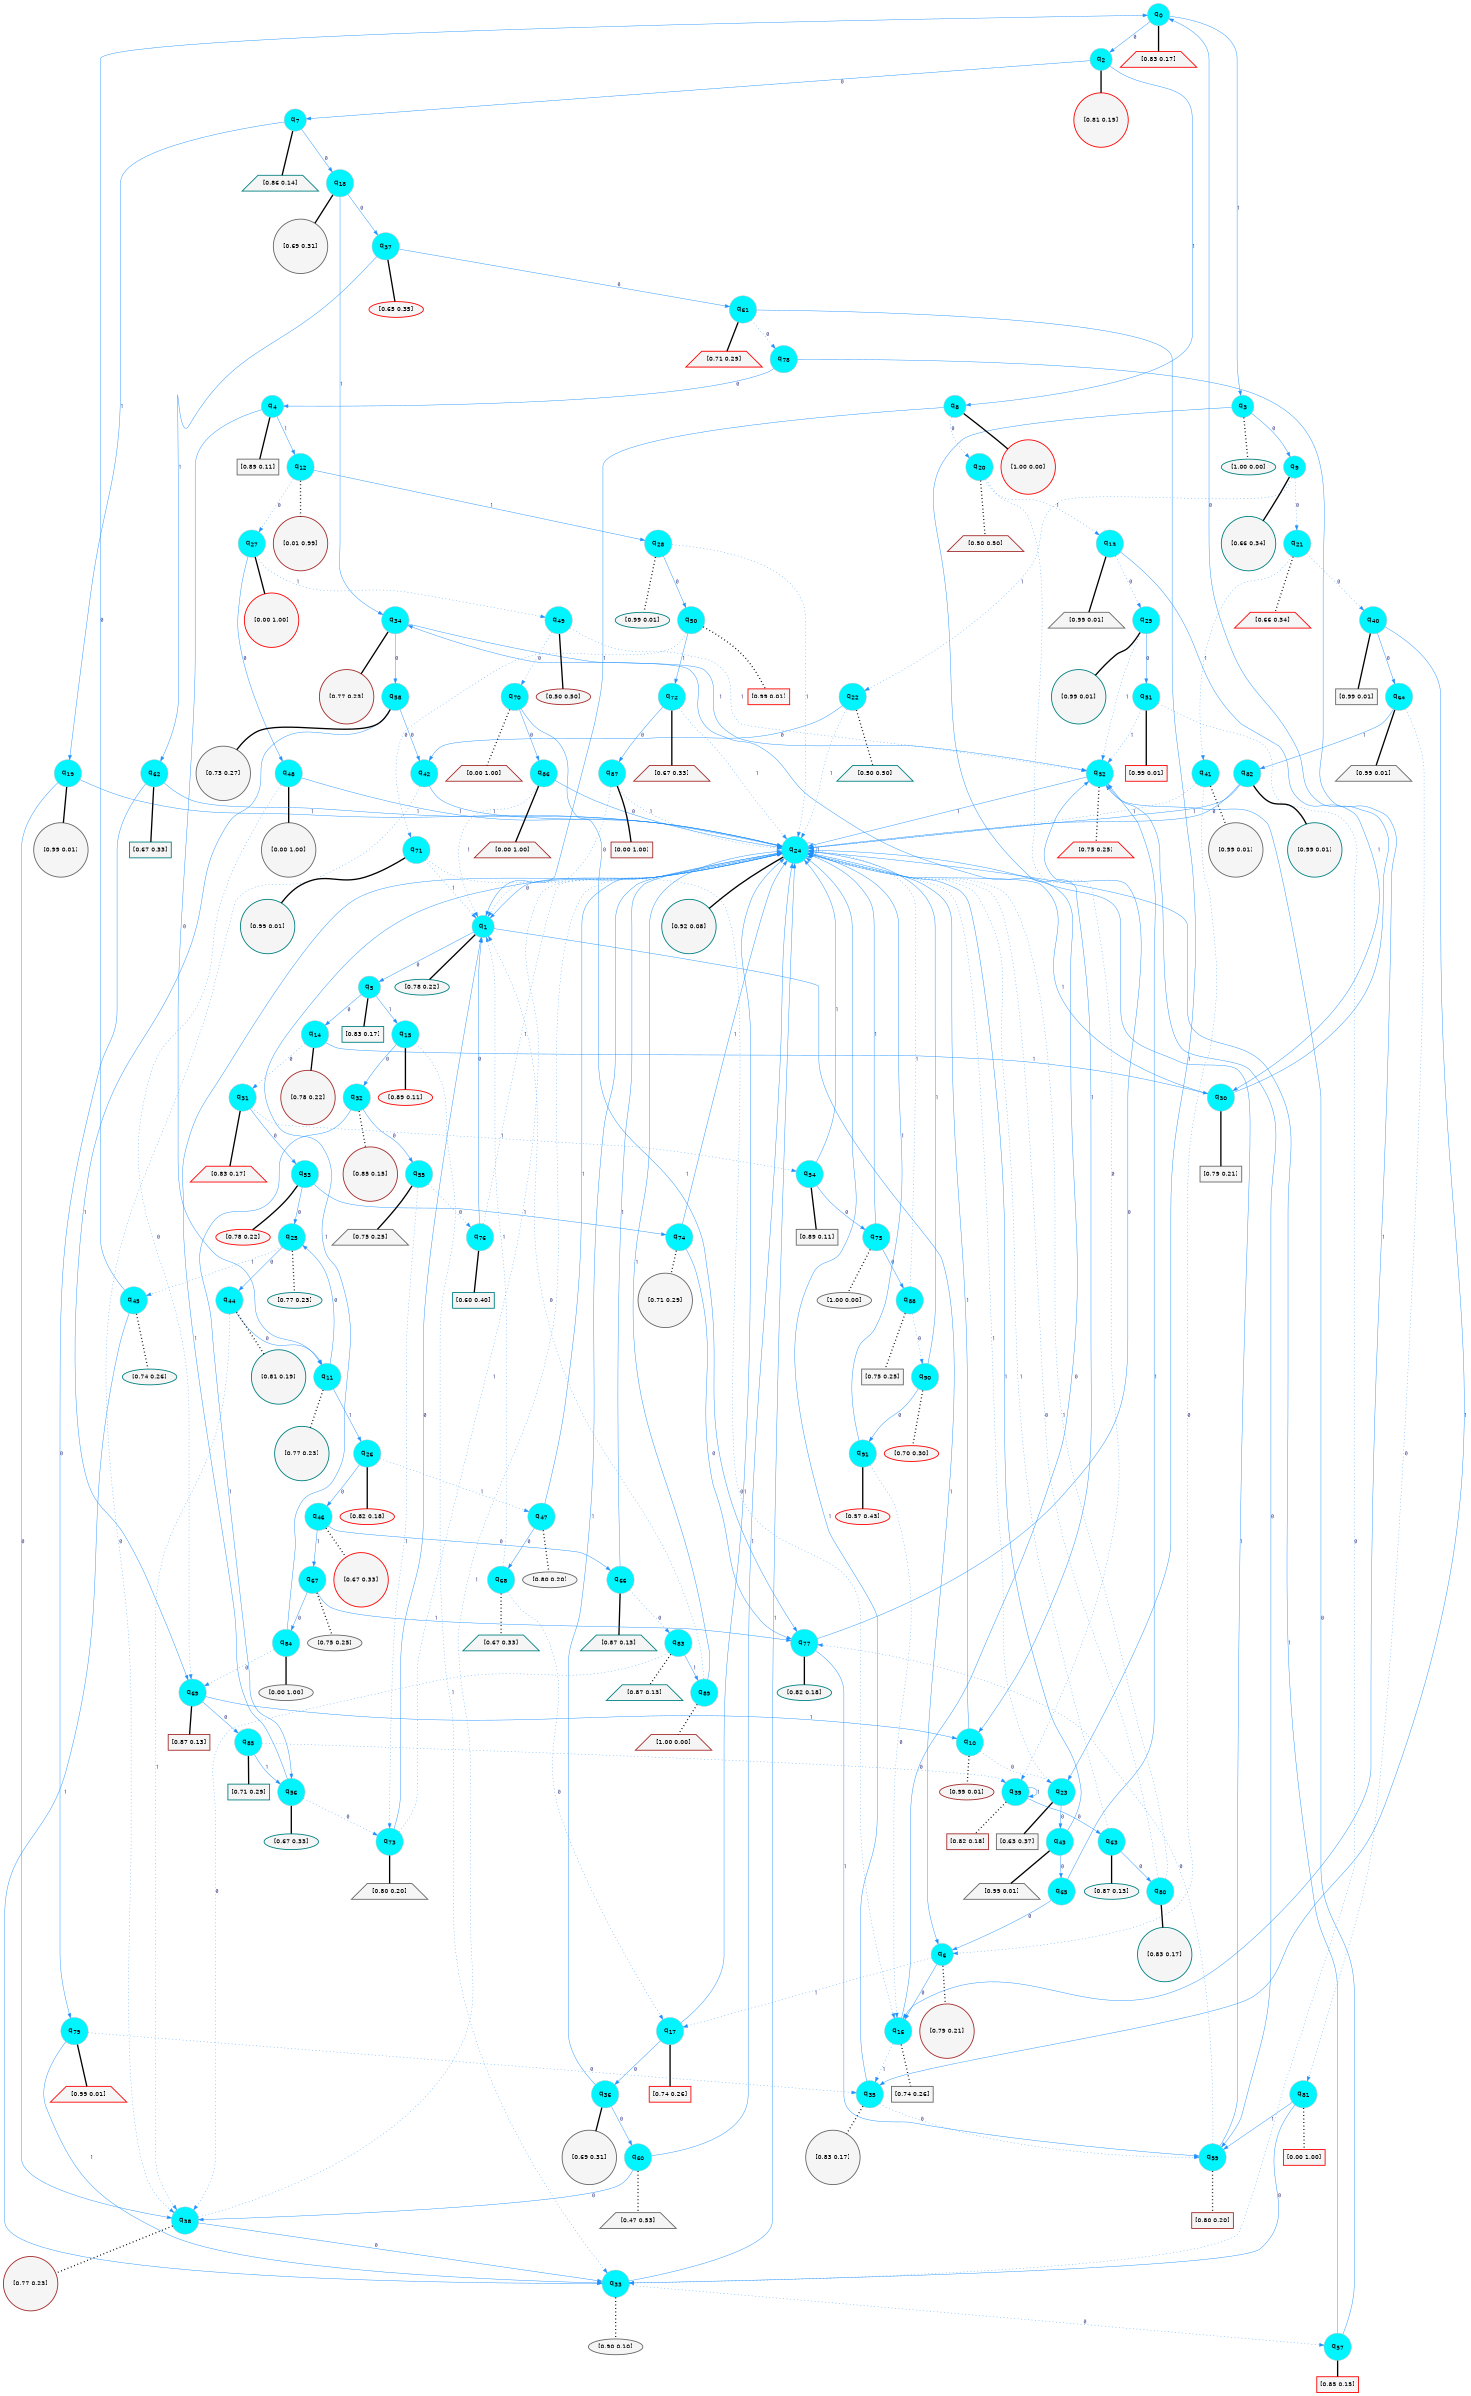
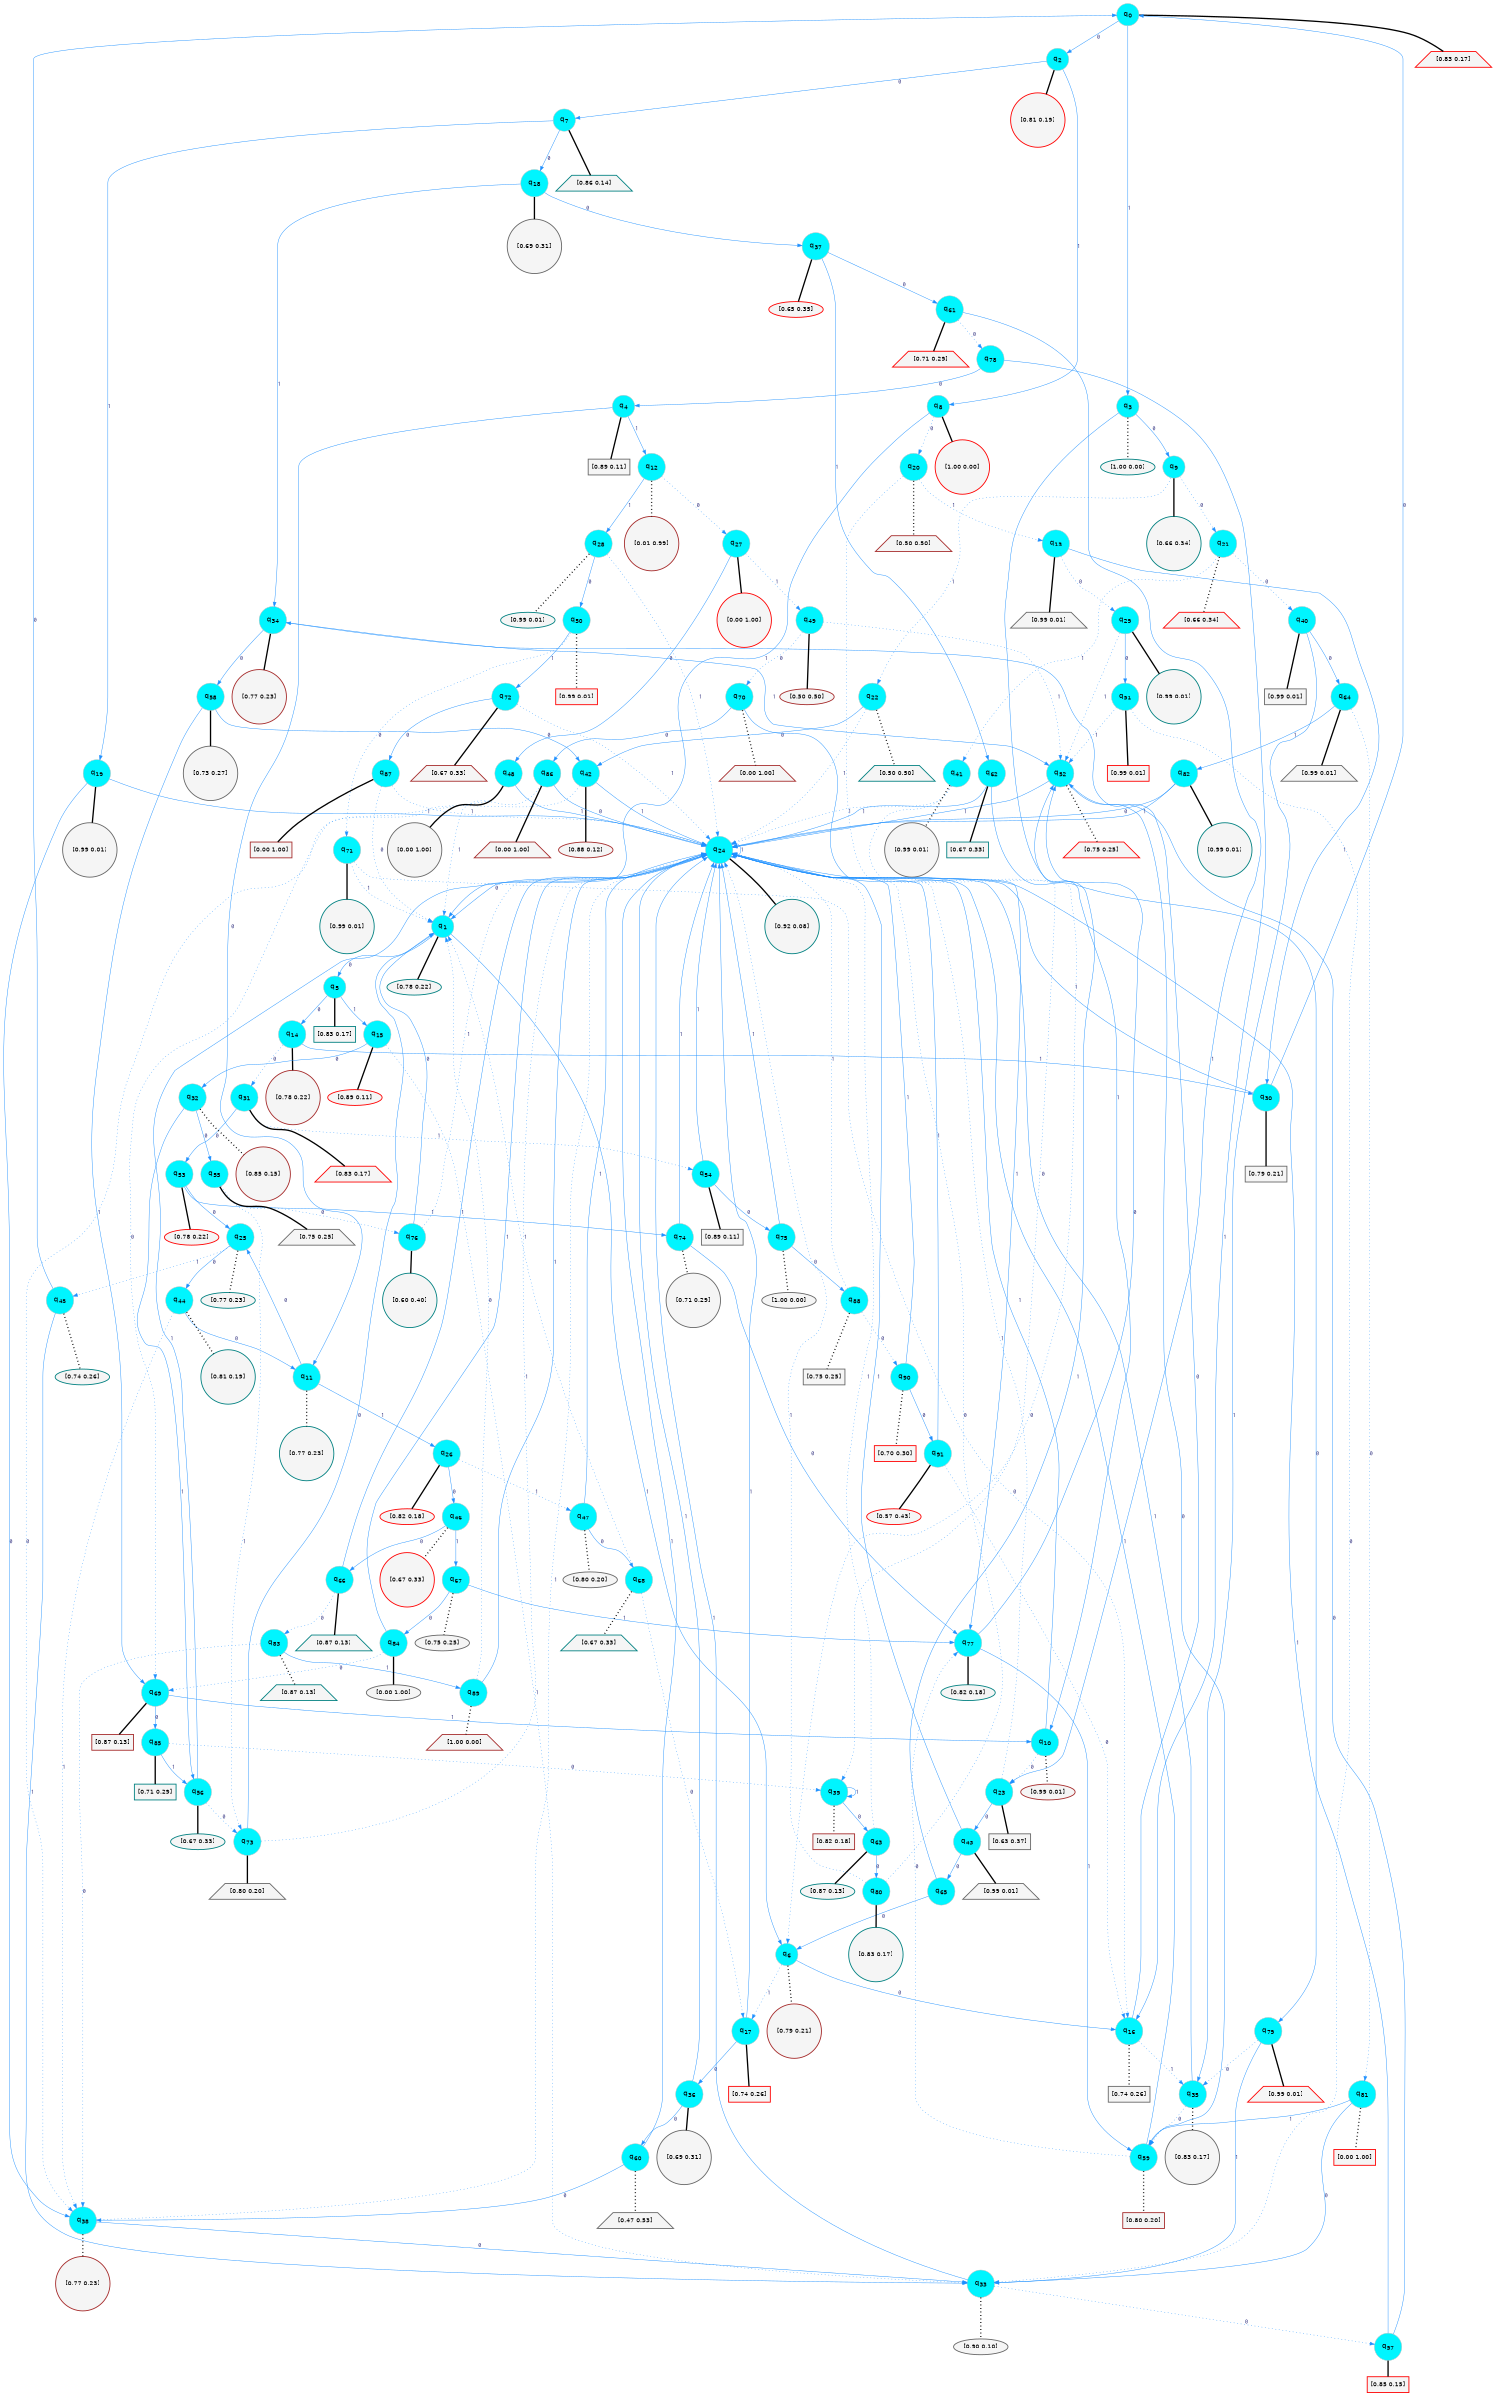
none -> (586, 850)
(473, 1300) -> (410, 1300)
(911, 1454) -> (895, 1454)
